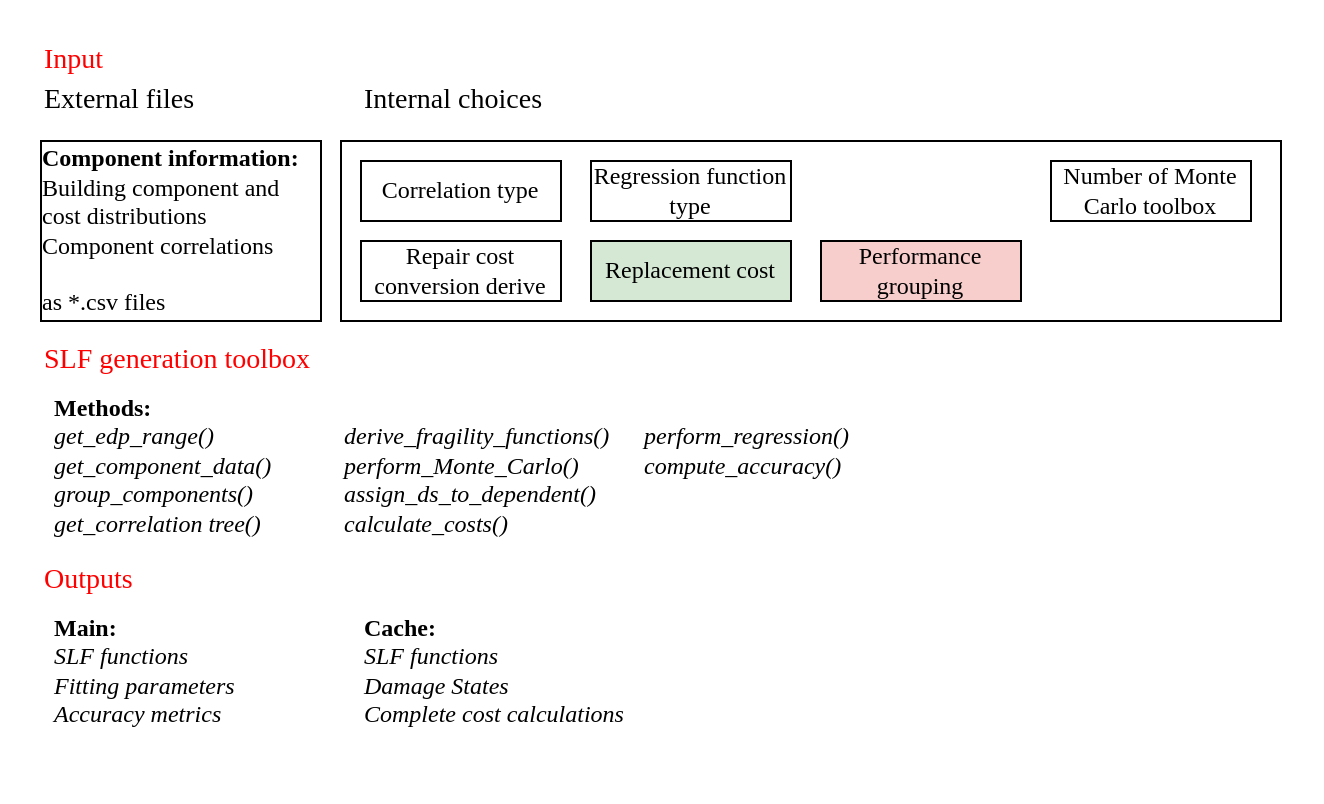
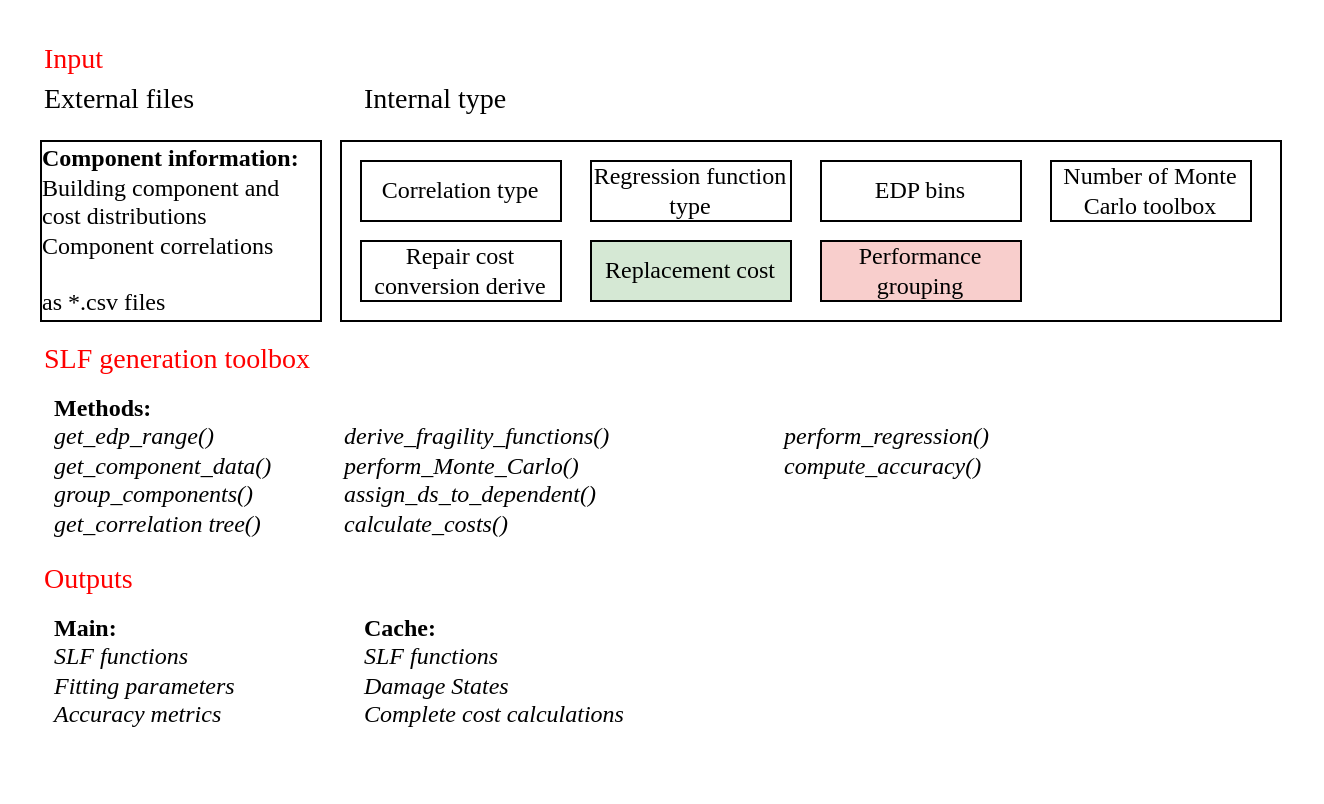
(480, 101) -> (460, 101)
none -> (921, 191)
(791, 461) -> (931, 461)
